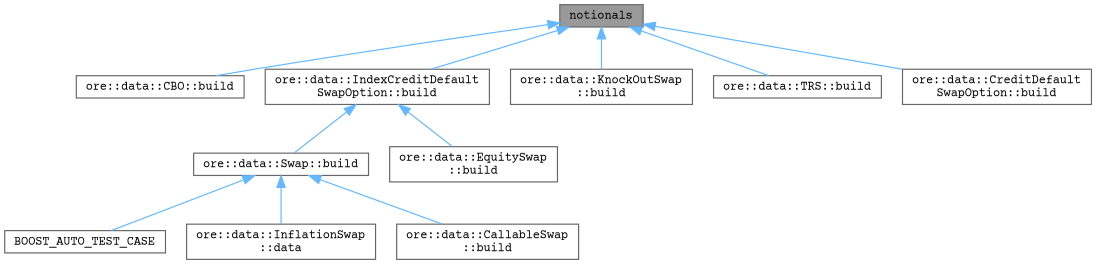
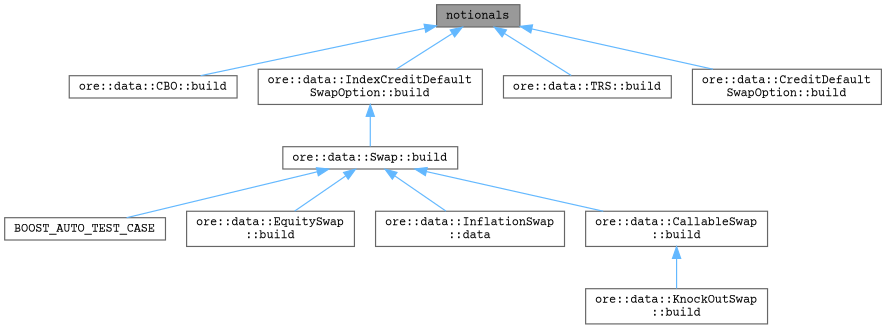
(601, 54) -> (677, 274)
(430, 129) -> (320, 194)
